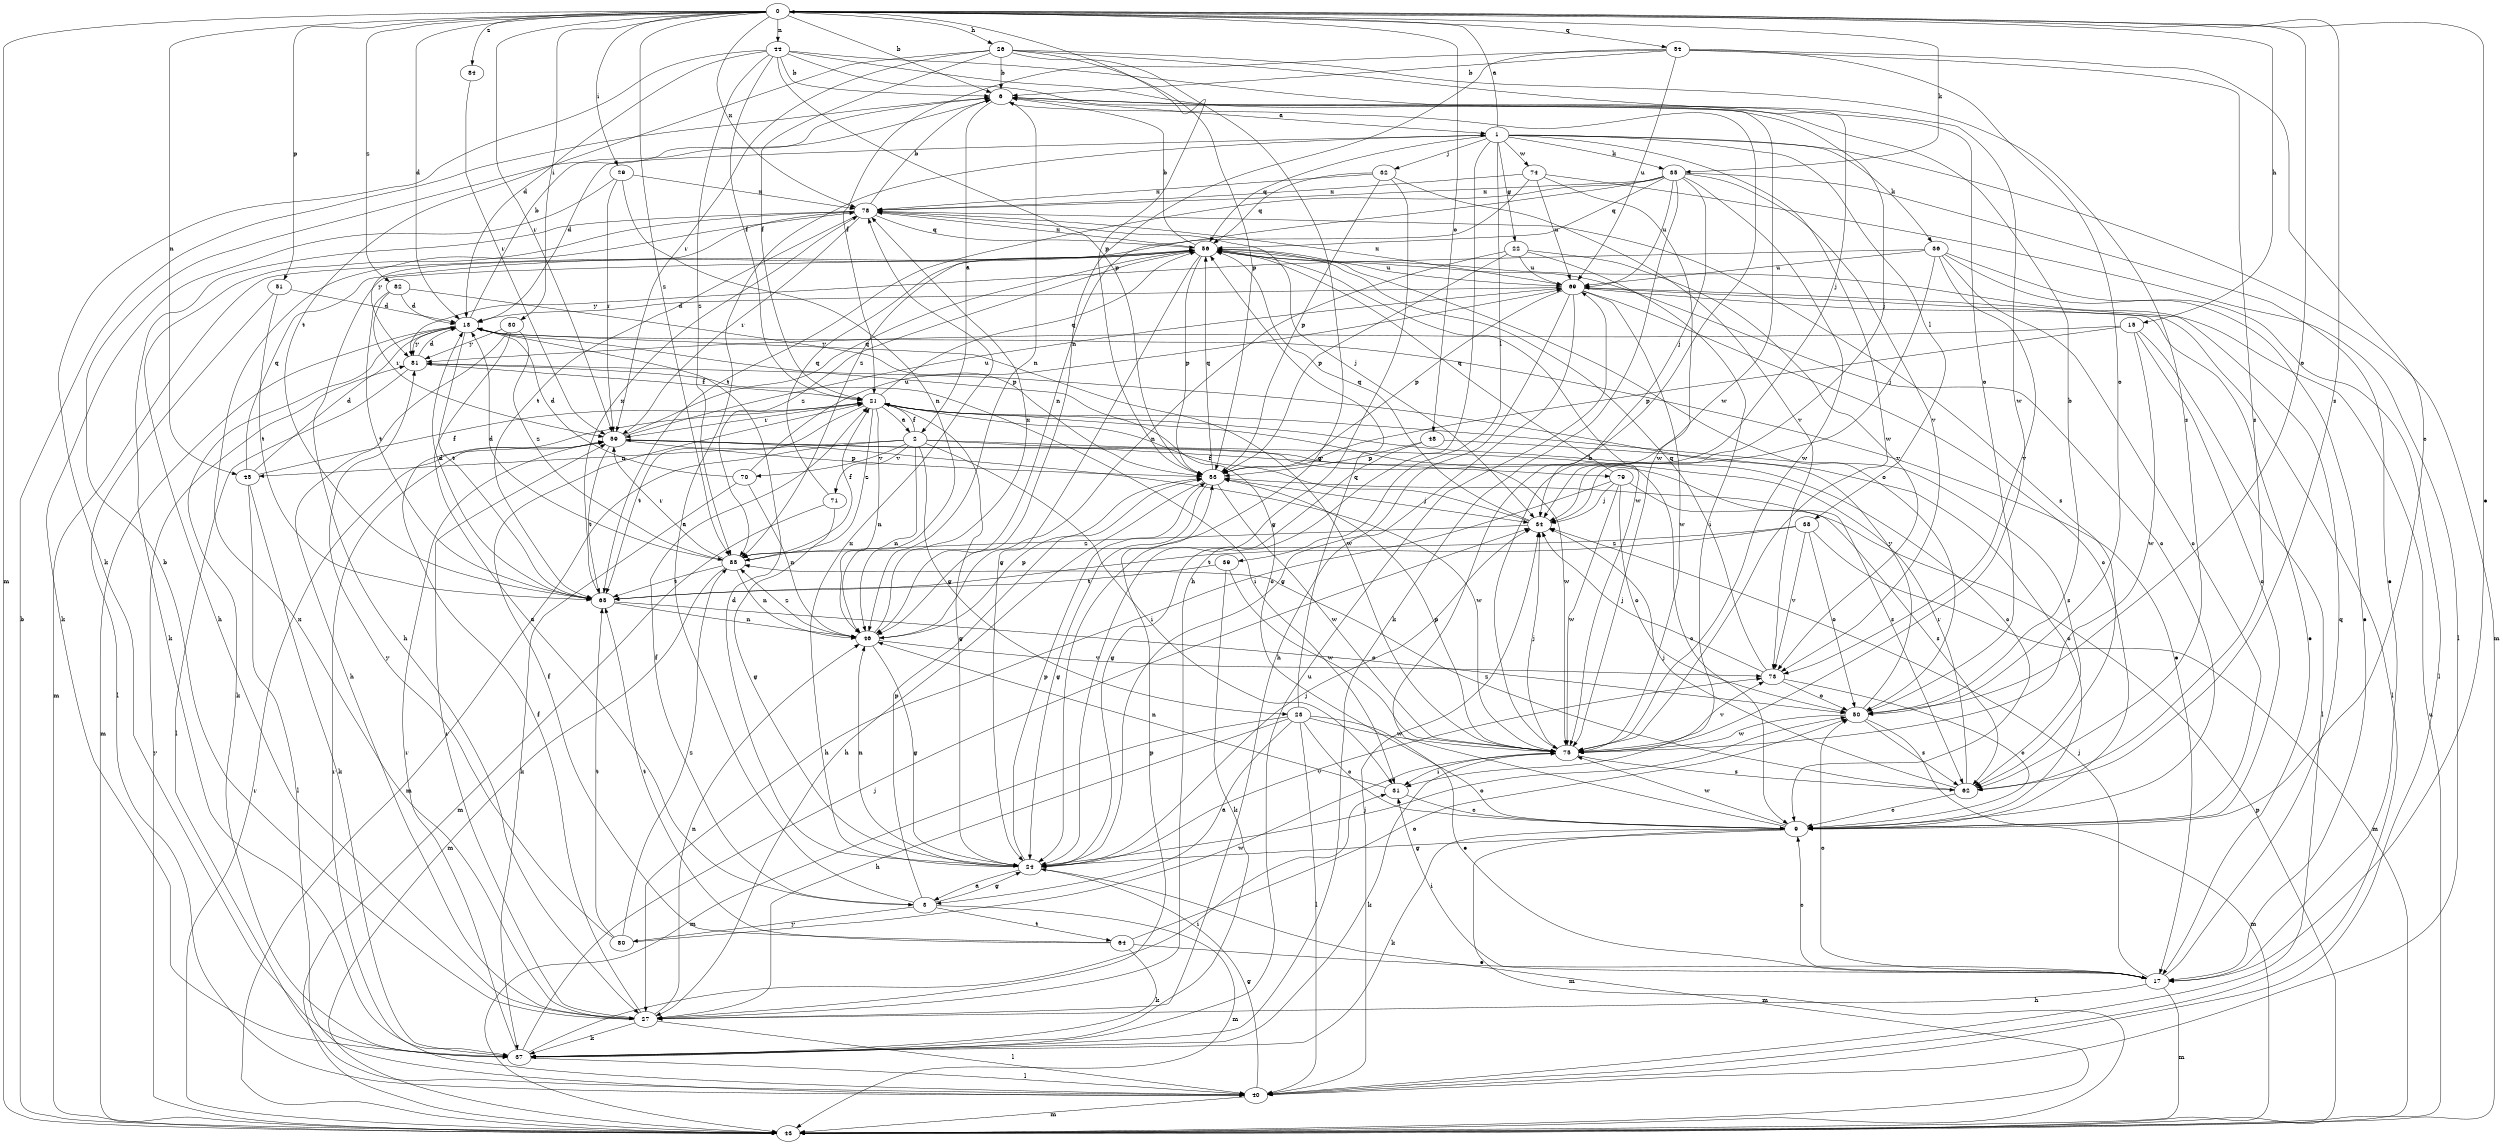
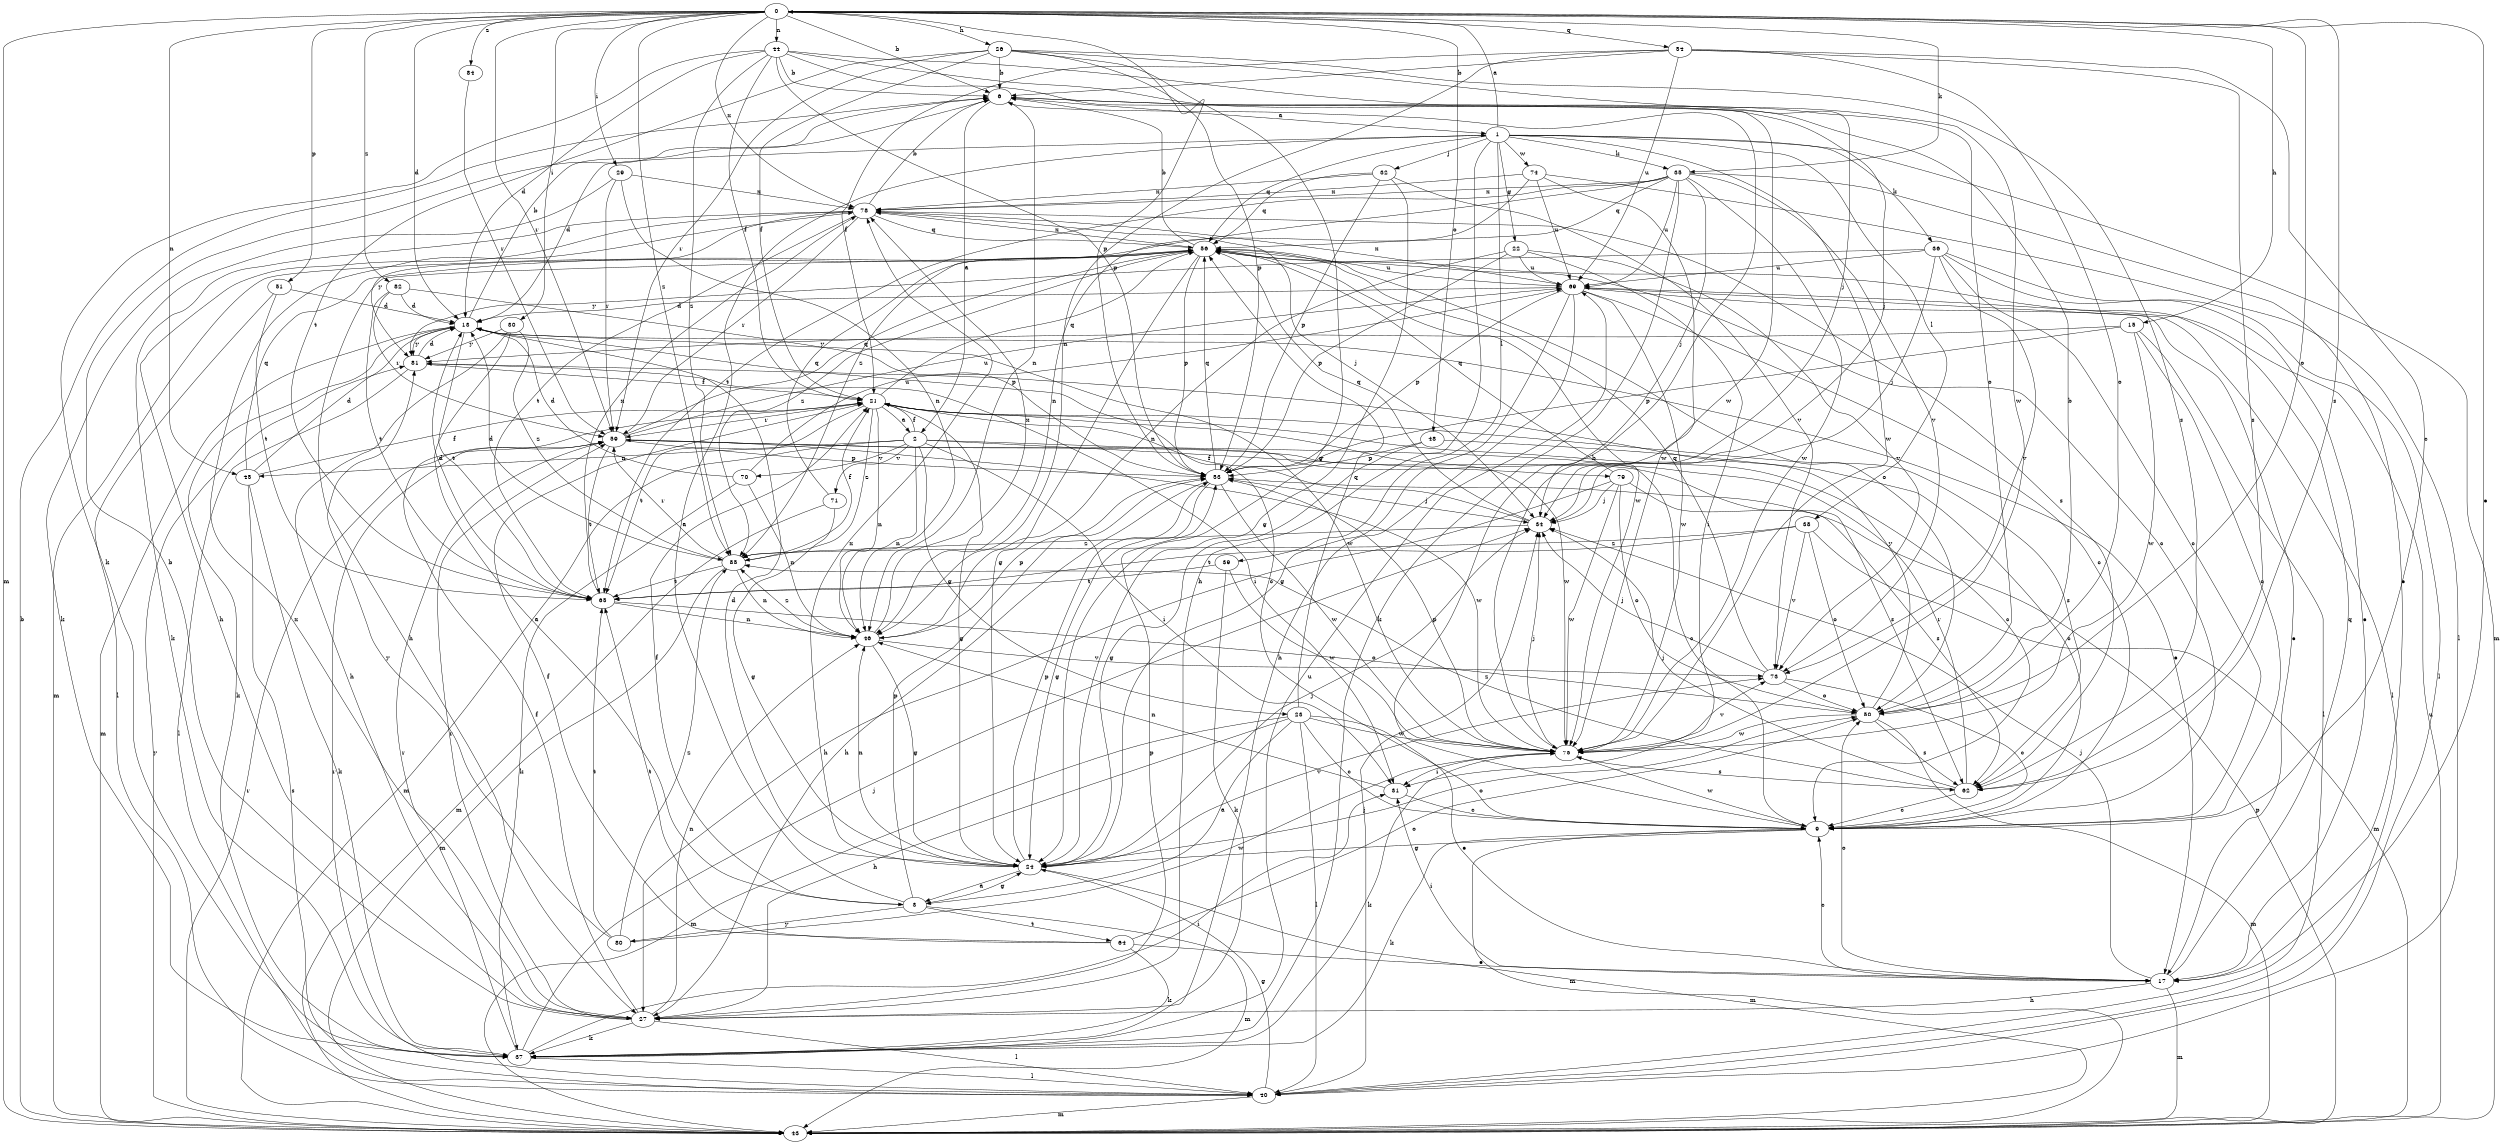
(298, 791) -> (293, 791)
